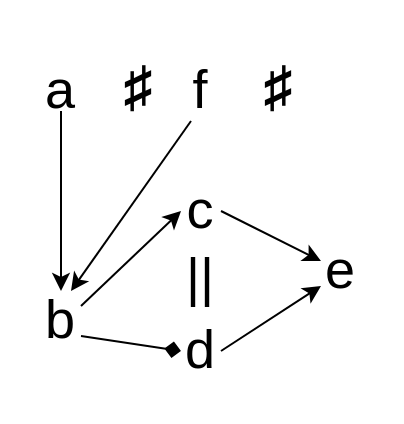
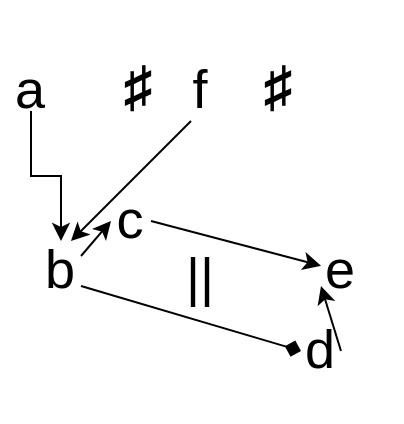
(61, 91) -> (31, 91)
(201, 211) -> (131, 221)
(61, 321) -> (61, 271)
(201, 351) -> (321, 351)
